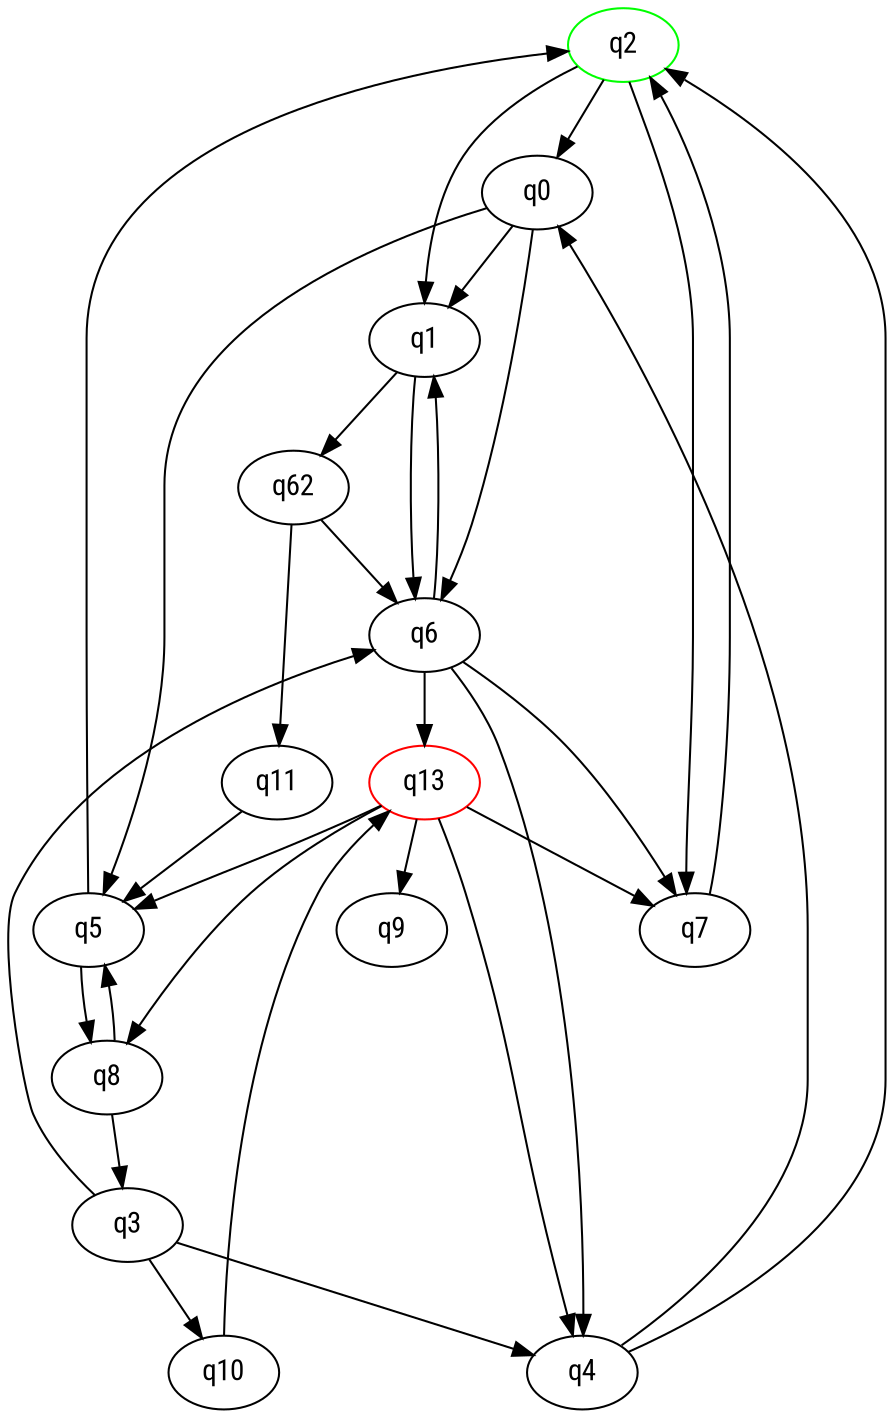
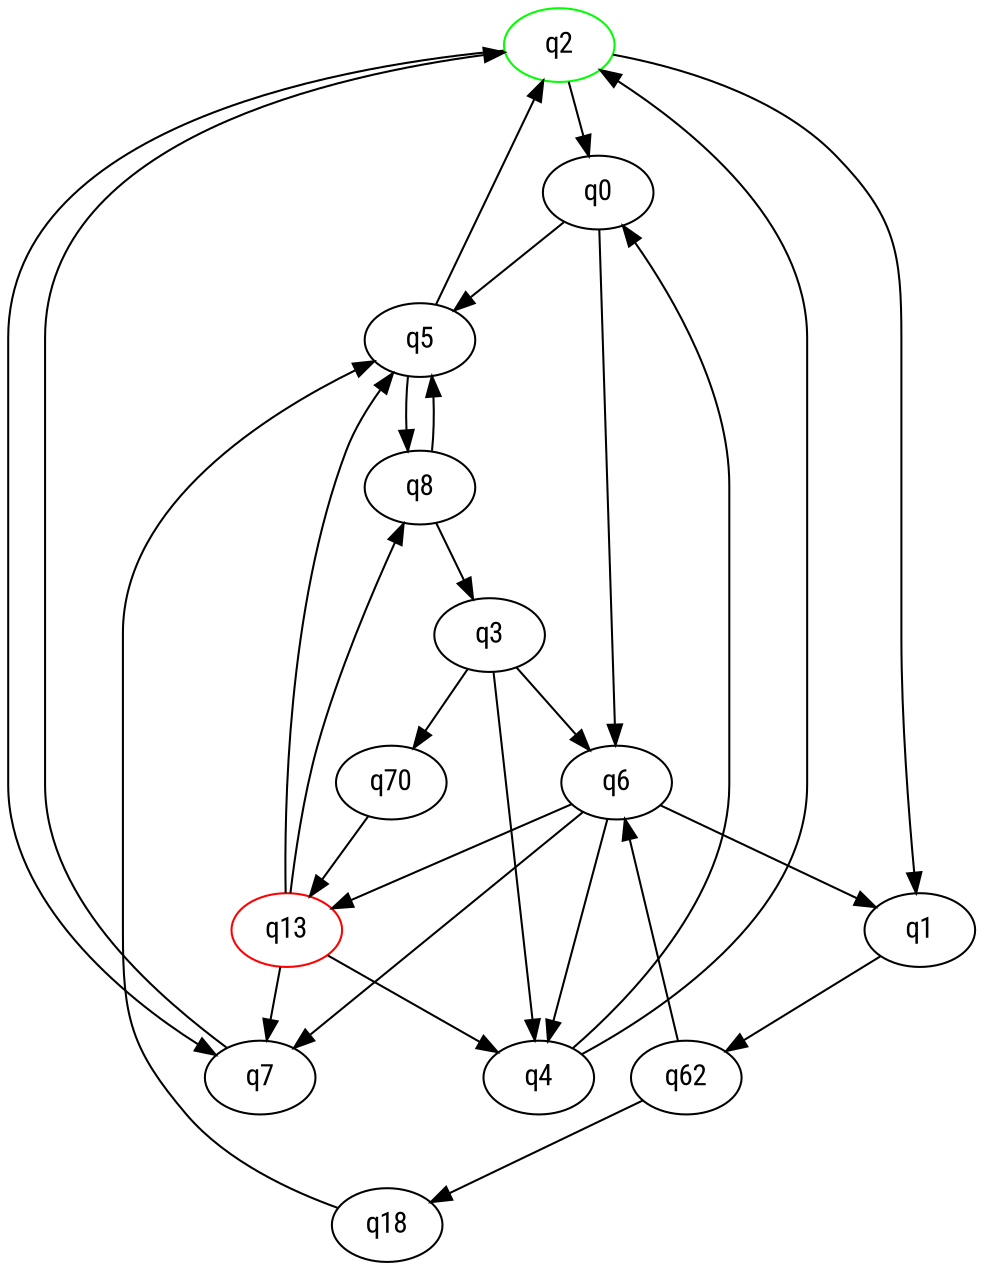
(487, 258) -> none
(411, 477) -> none
(277, 783) -> (387, 1225)
(392, 930) -> none
(224, 1373) -> (391, 783)
